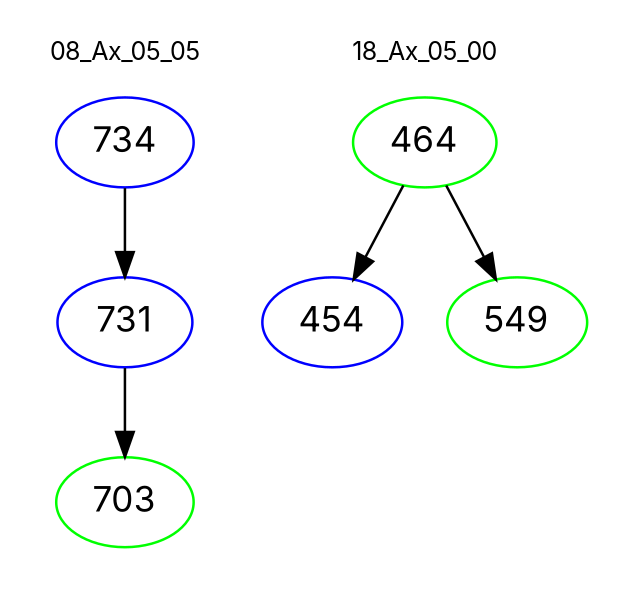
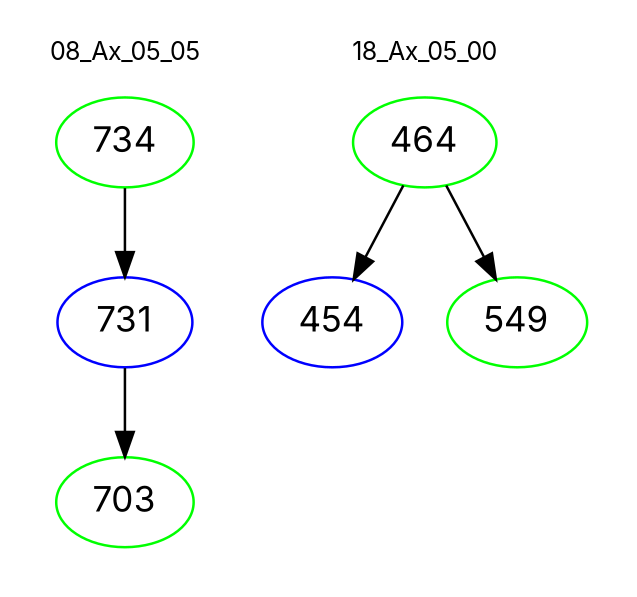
(125, 142) -> (125, 142)
